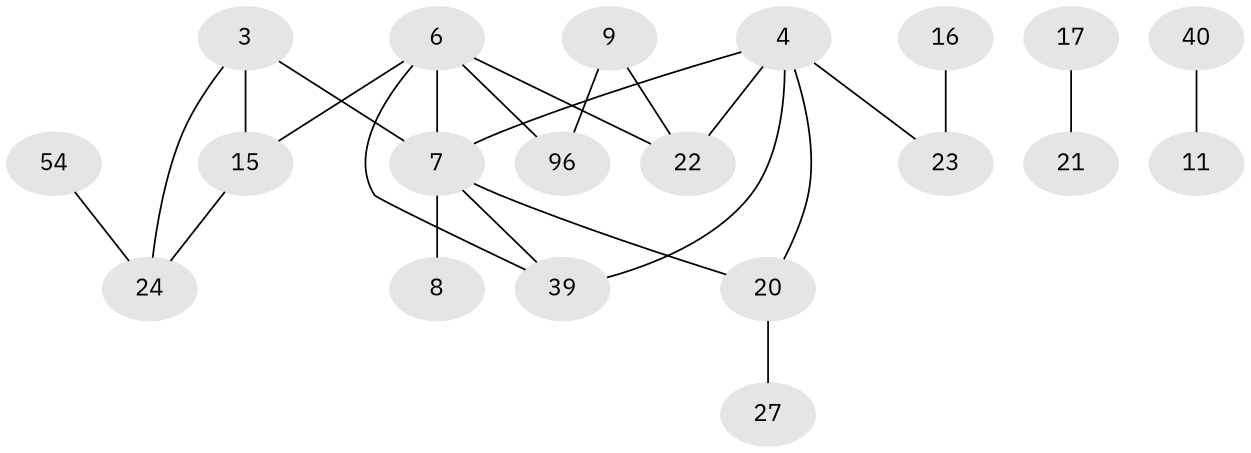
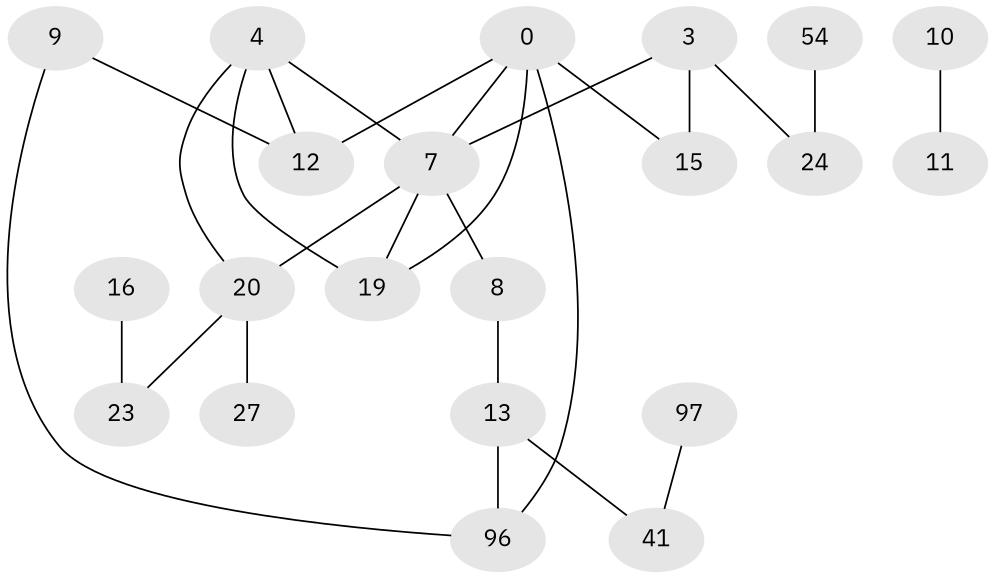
(437, 38) -> (528, 38)
(1071, 38) -> (690, 415)
(1197, 38) -> (940, 38)
(865, 101) -> (185, 352)
(688, 164) -> (306, 164)
(1071, 164) -> (656, 540)
(198, 226) -> none
(563, 289) -> (373, 289)
none -> (498, 415)
